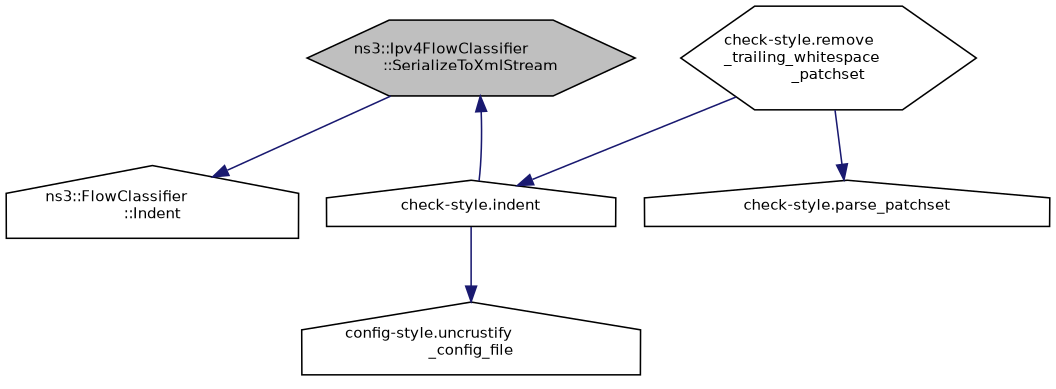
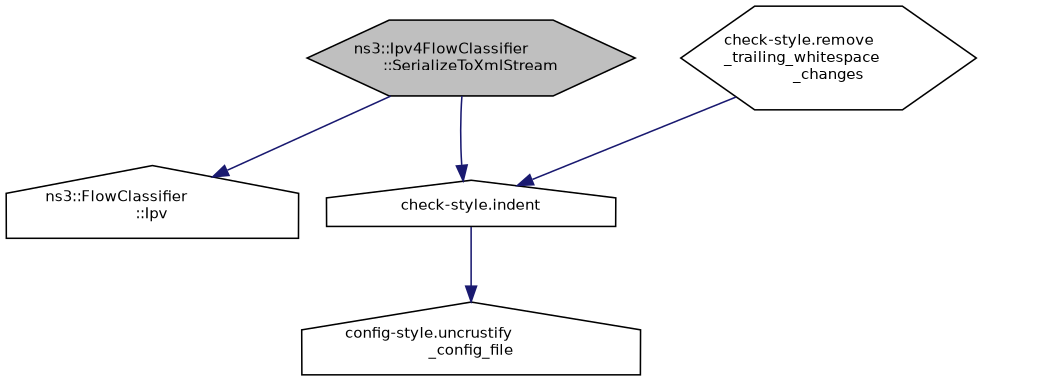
(829, 58) -> (829, 58)
(481, 146) -> (461, 130)
(152, 206) -> (152, 206)
(847, 206) -> none
